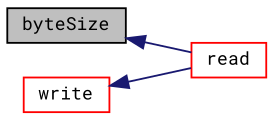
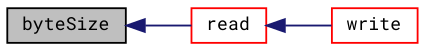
(160, 75) -> (308, 26)
